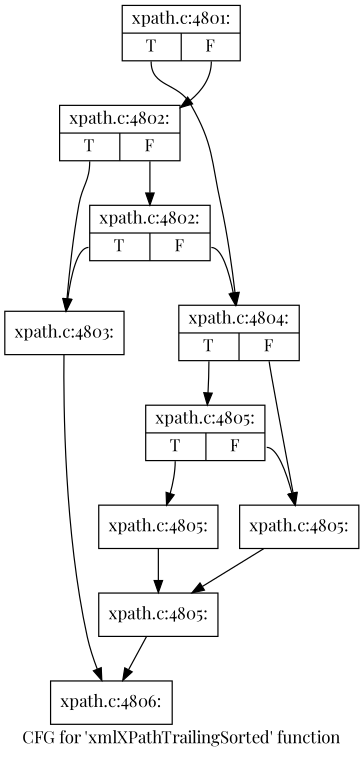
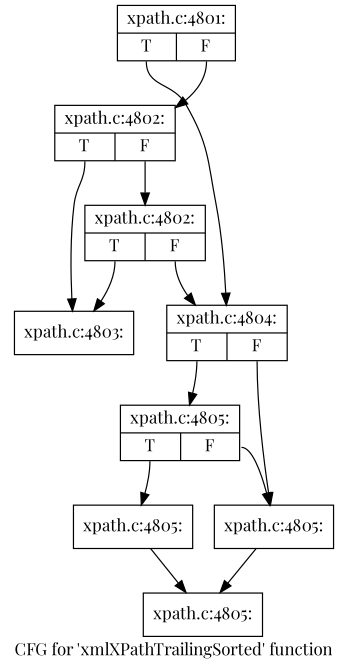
(111, 703) -> none
